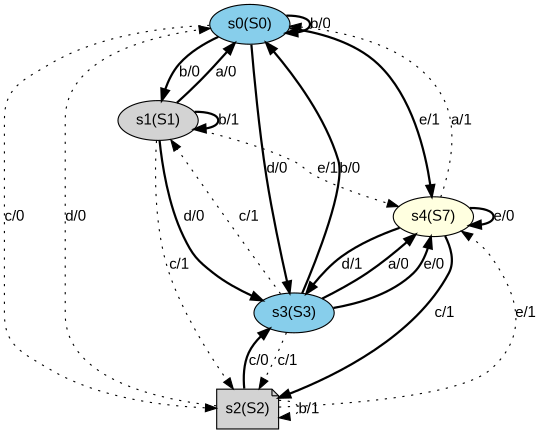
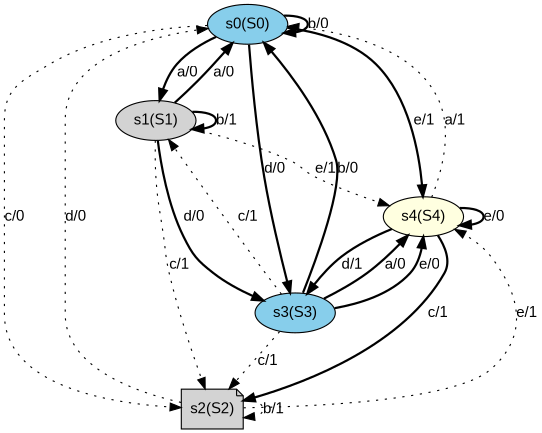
(190, 72) -> (187, 72)
(433, 217) -> (423, 217)
(246, 360) -> none
